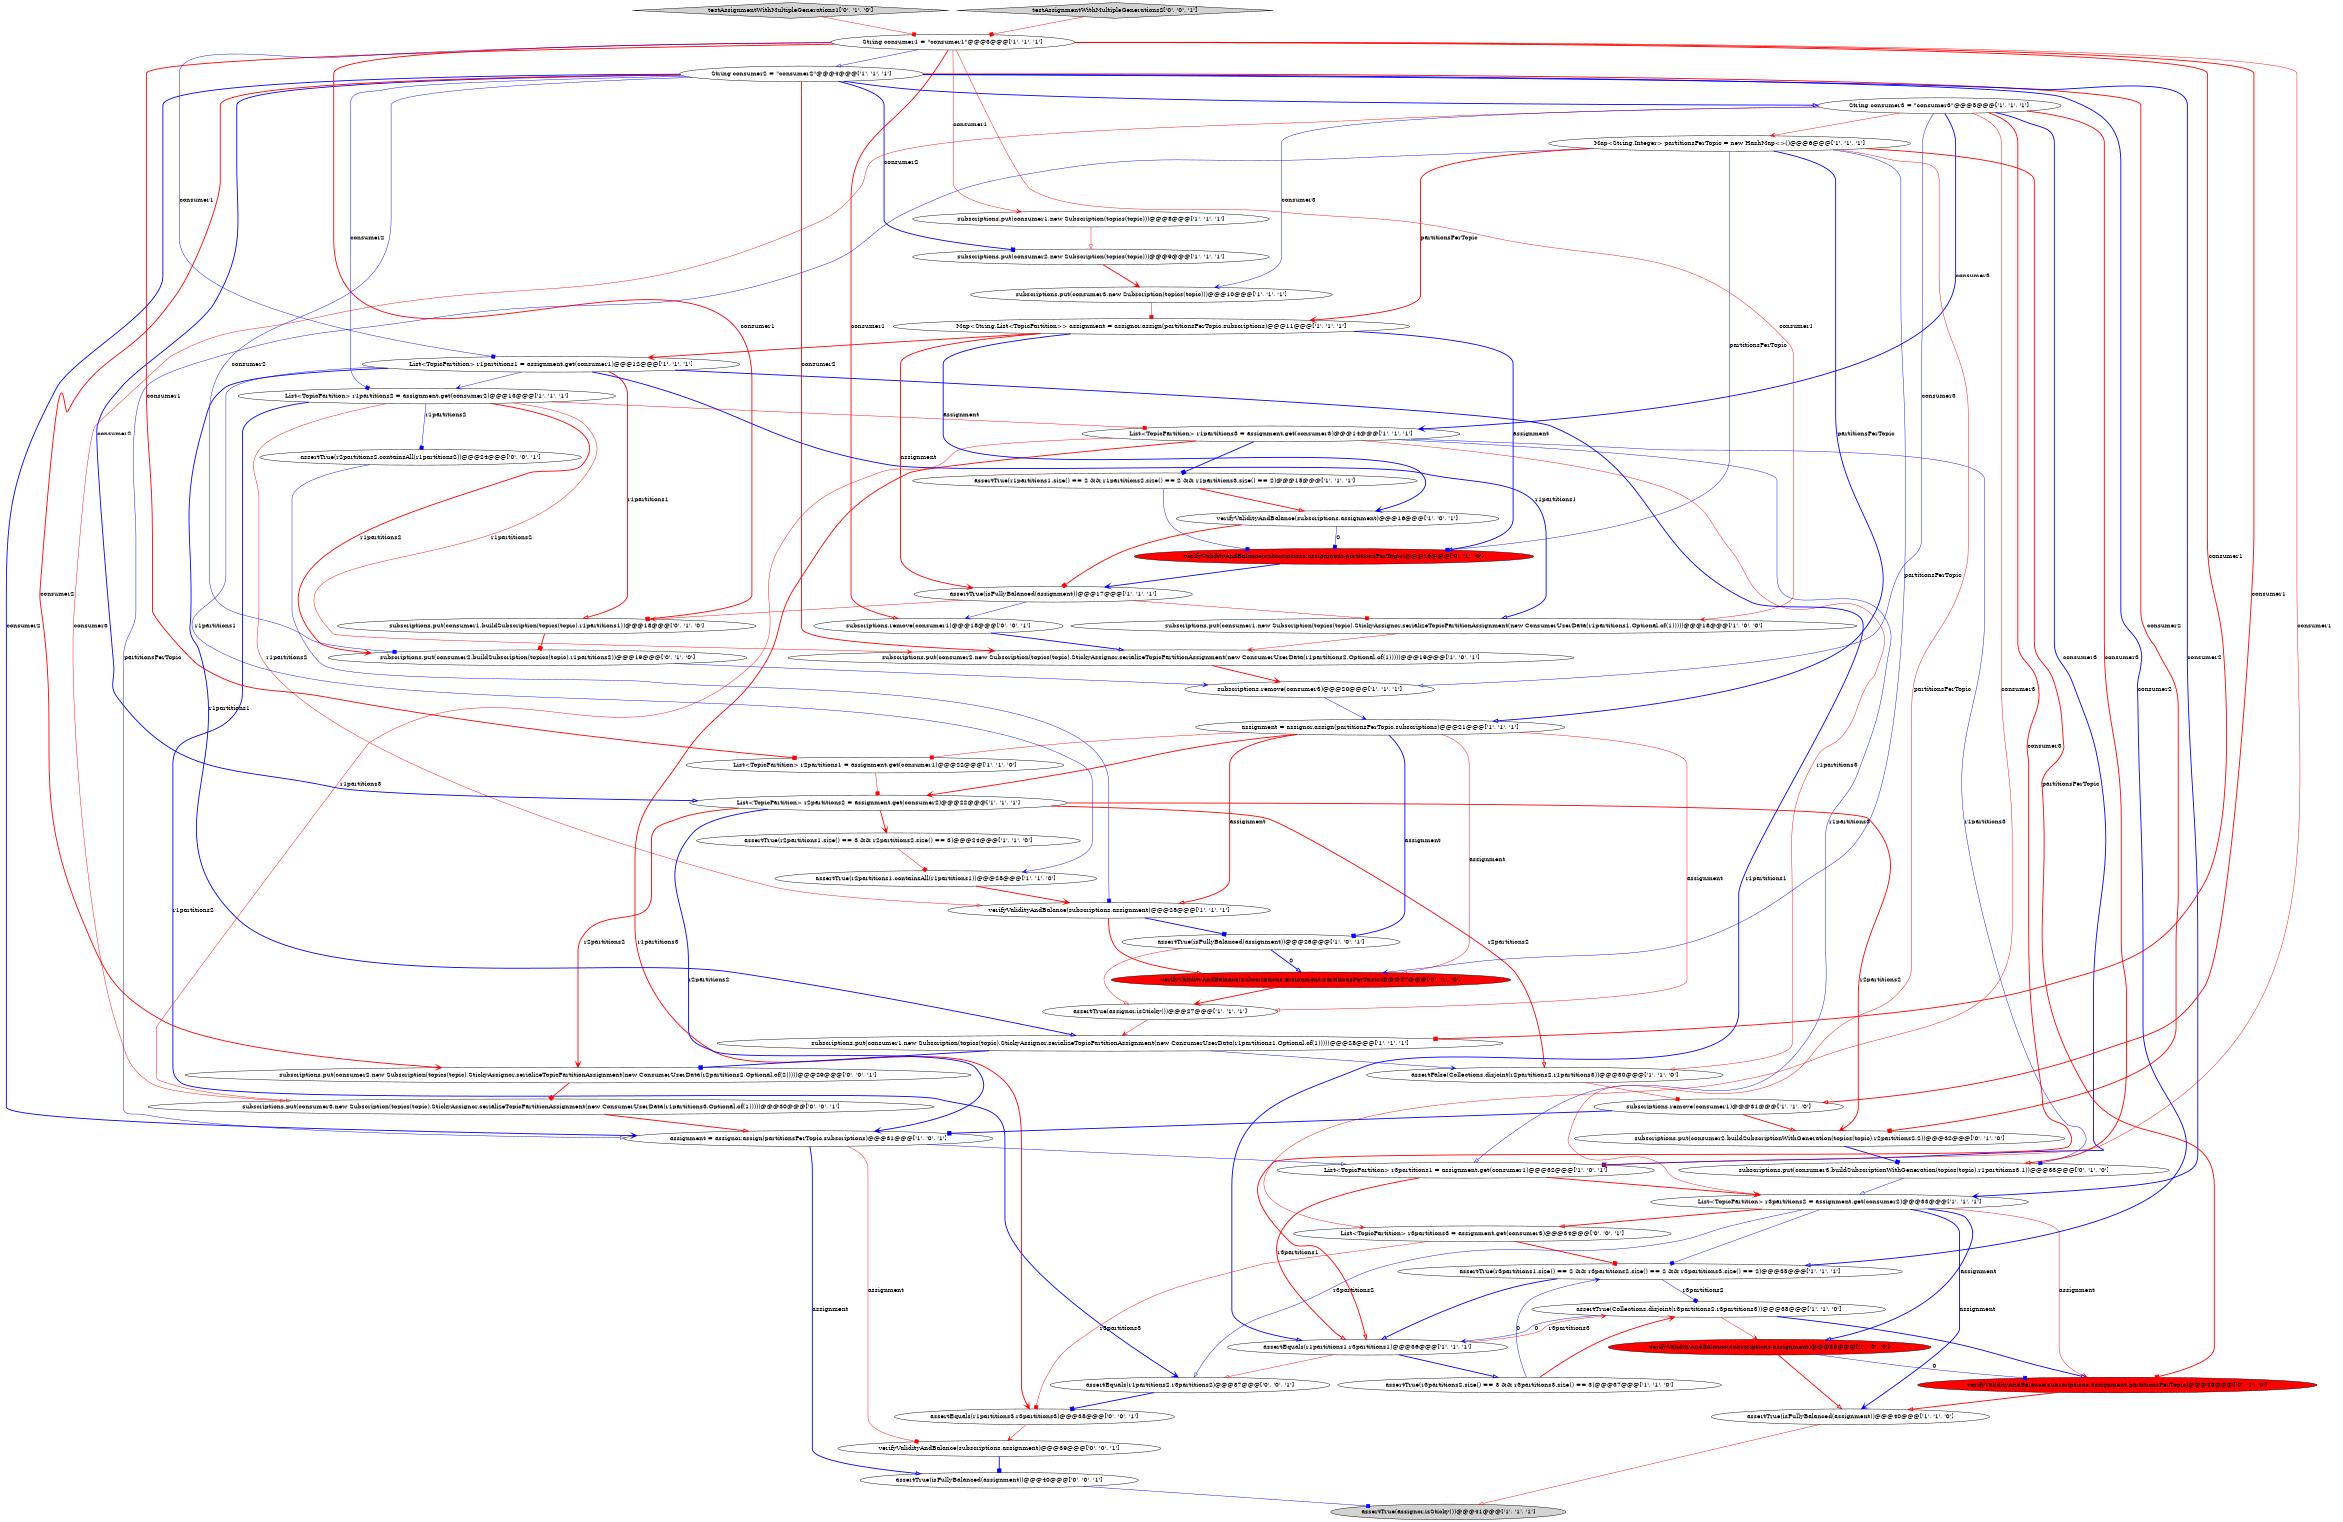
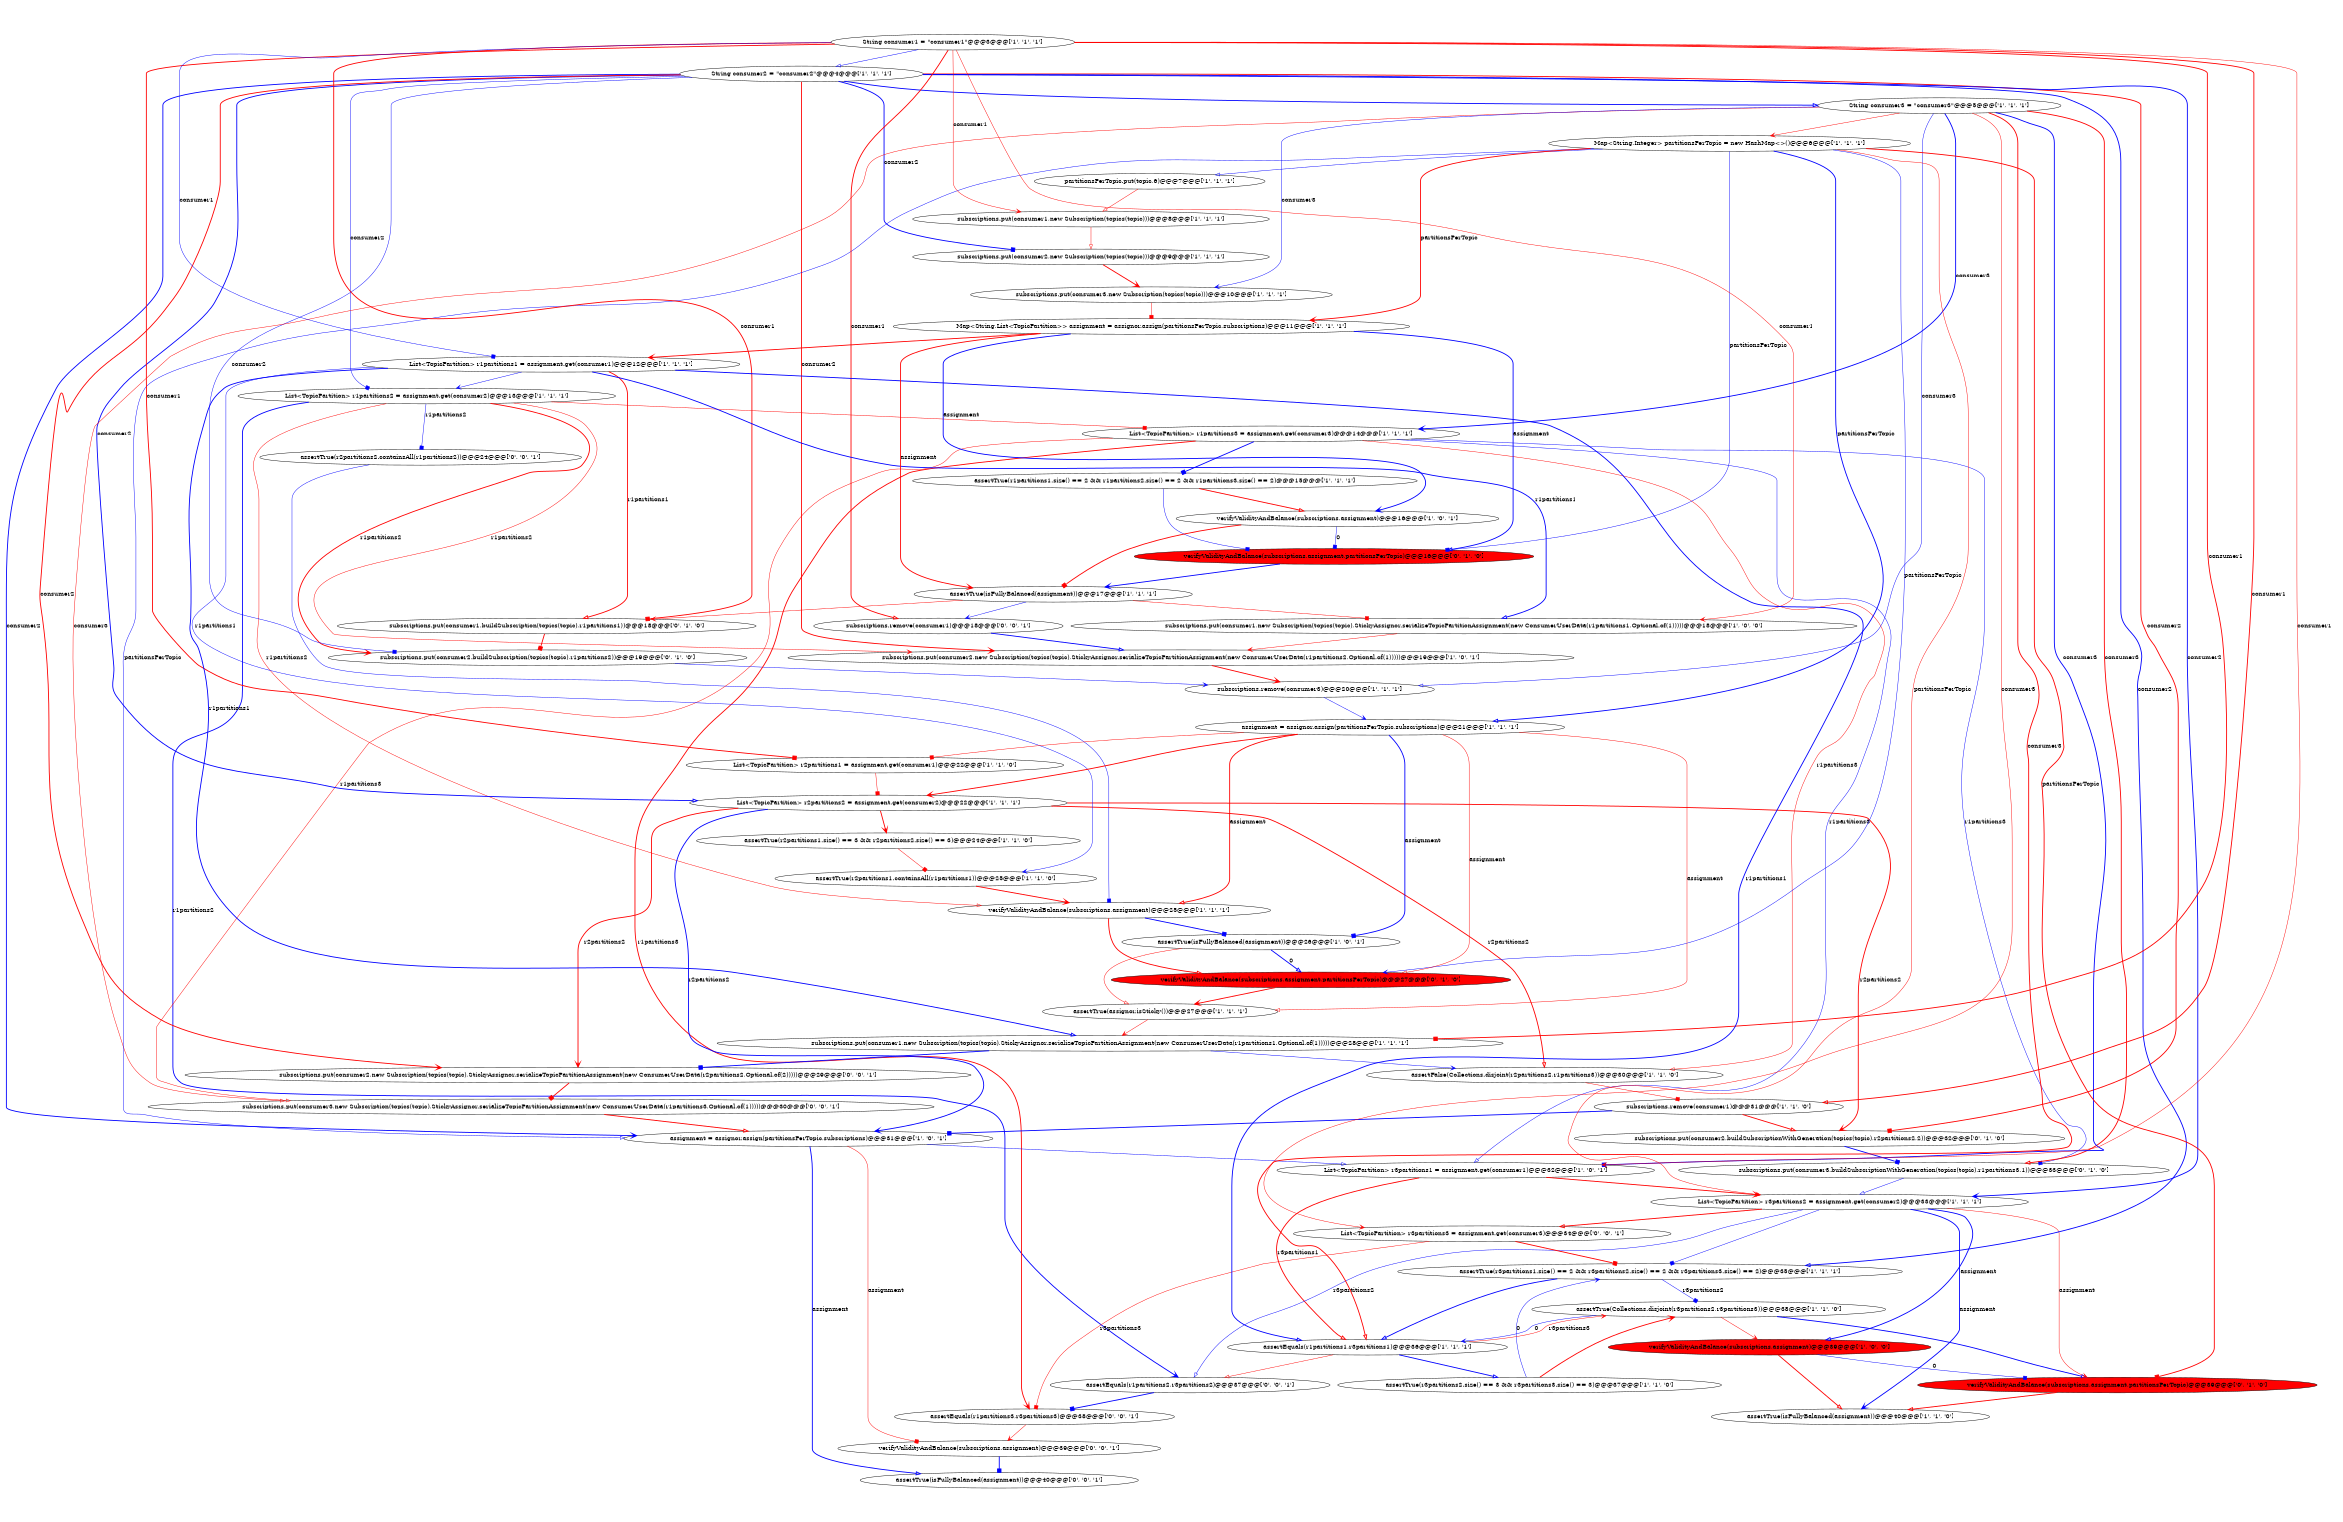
(791, 10) -> none
(1115, 10) -> none
none -> (1150, 181)
(1448, 1512) -> none
